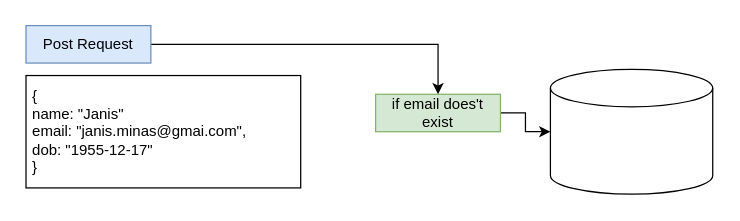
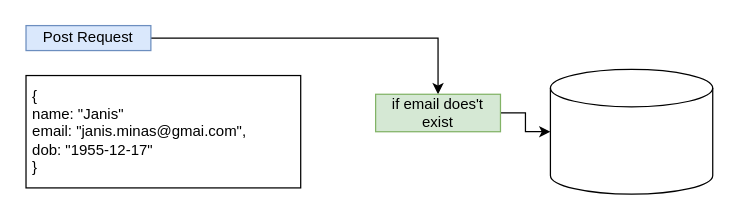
(88, 44) -> (88, 38)
